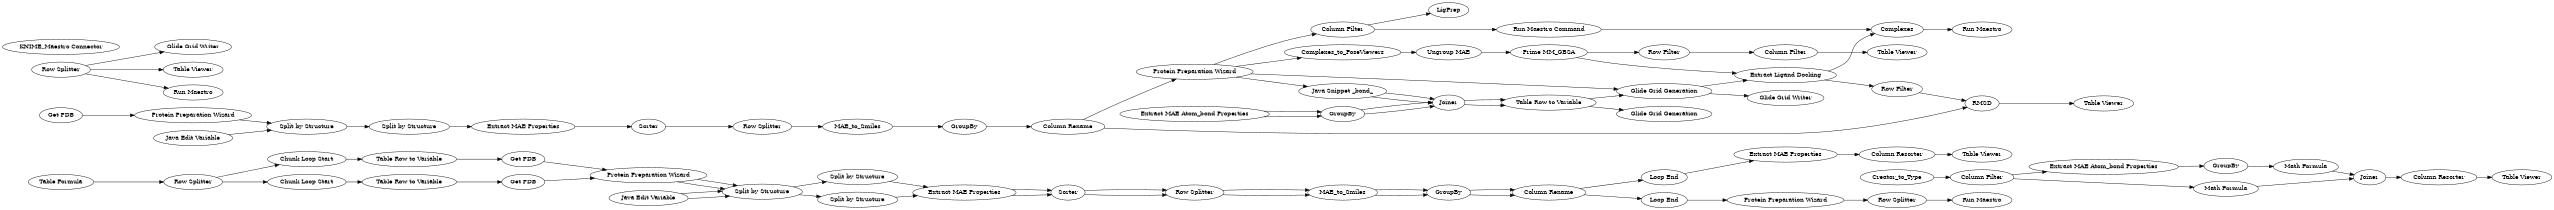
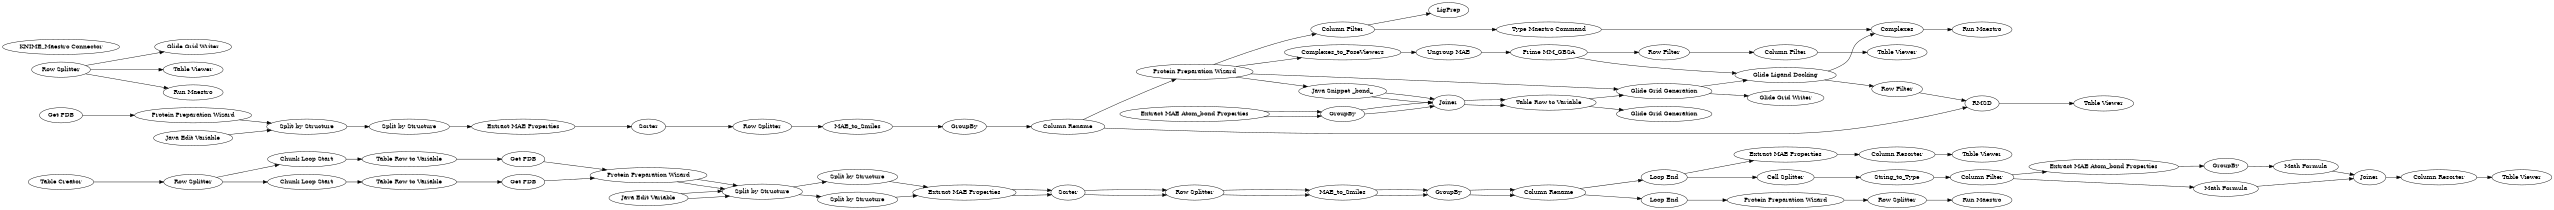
(1549, 30) -> (1549, 30)
(1786, 75) -> (1786, 75)
none -> (1786, 177)
(1897, 177) -> (1897, 177)
(61, 182) -> (61, 182)
